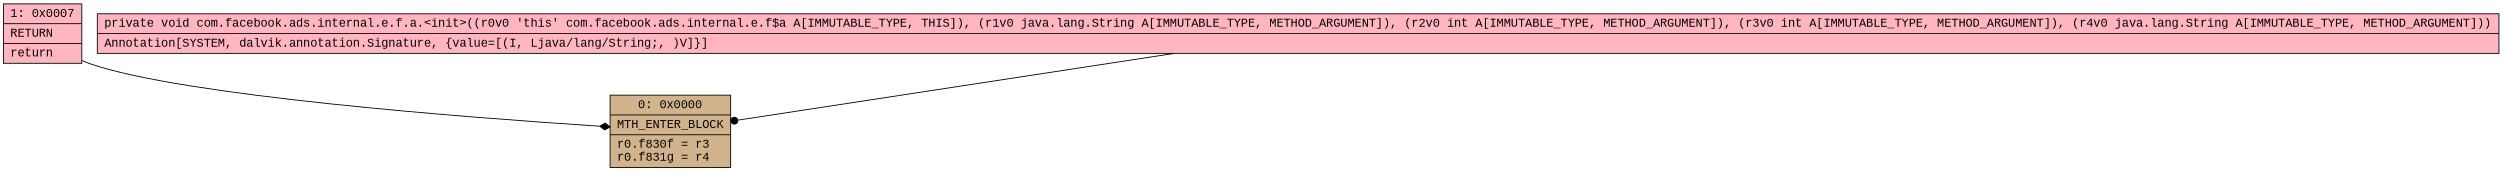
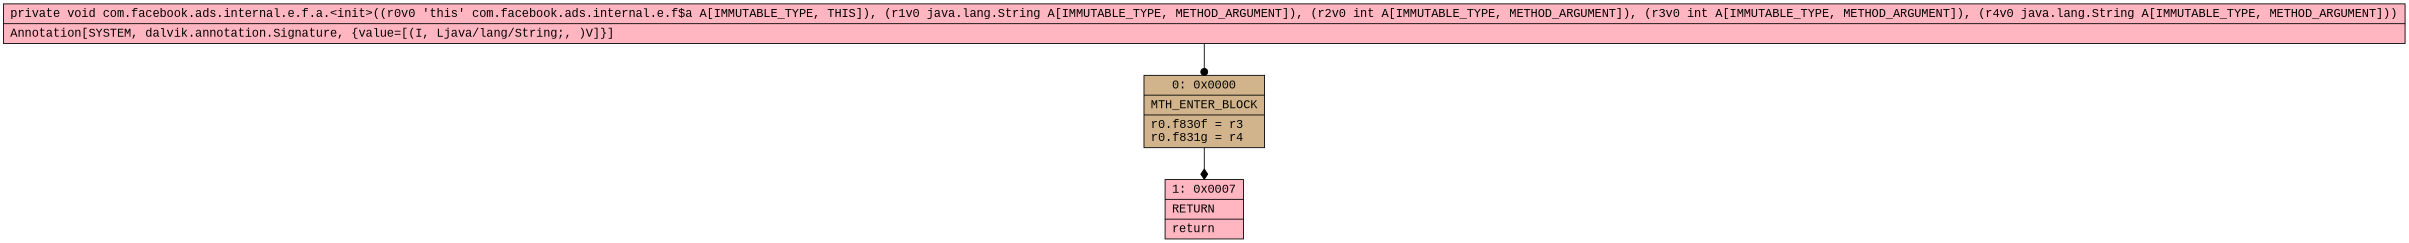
(339, 105) -> (1204, 158)
